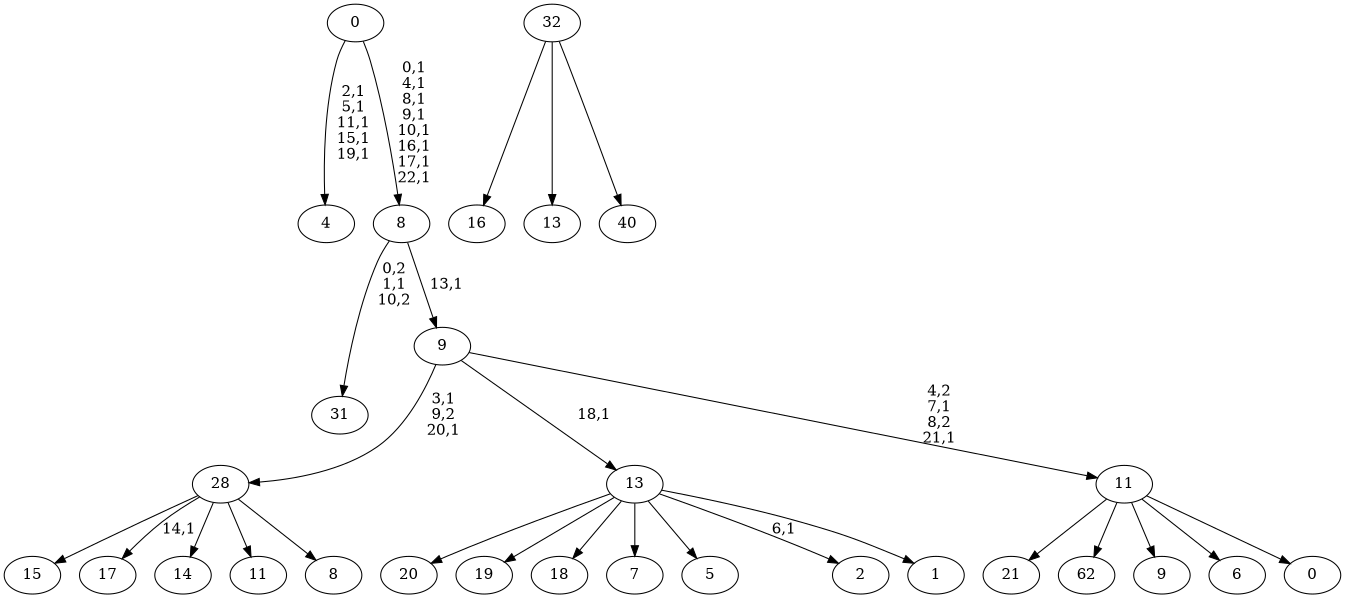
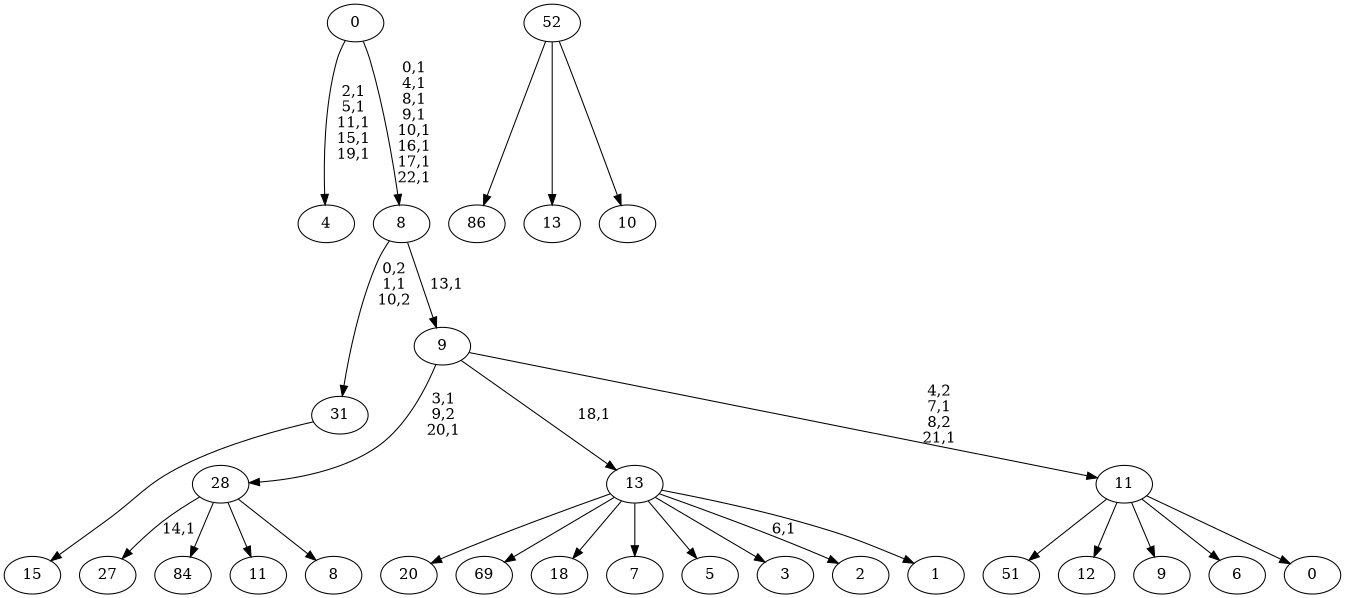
(552, 23) -> (552, 23)
(477, 224) -> (477, 224)
(628, 224) -> (628, 224)
(131, 527) -> (177, 469)
(108, 575) -> (108, 575)
(183, 575) -> (183, 575)
(484, 575) -> (484, 575)
none -> (785, 575)
(1011, 575) -> (1011, 575)
(1087, 575) -> (1087, 575)
